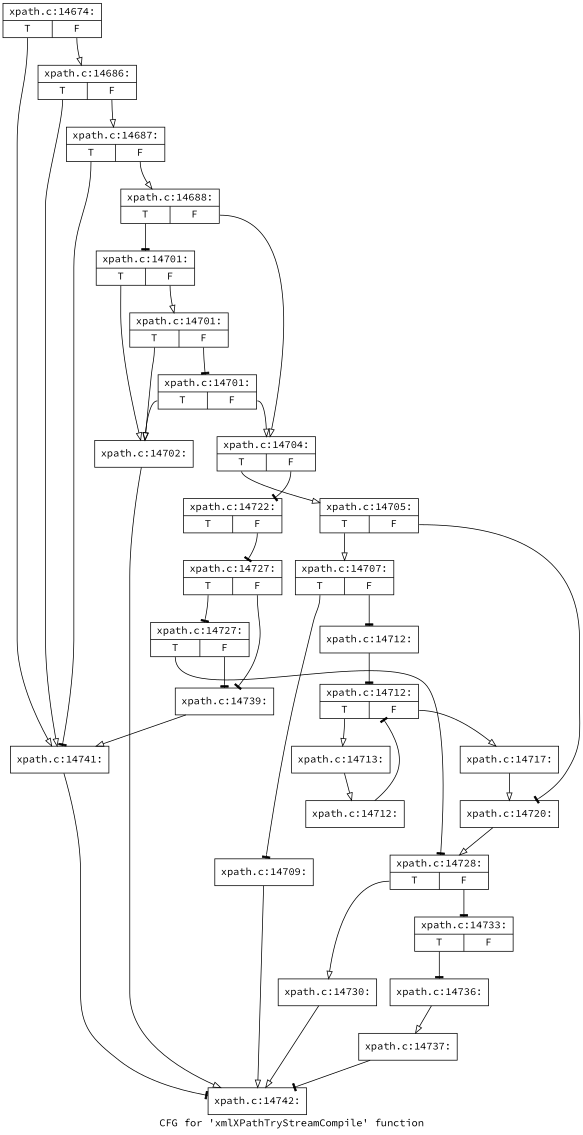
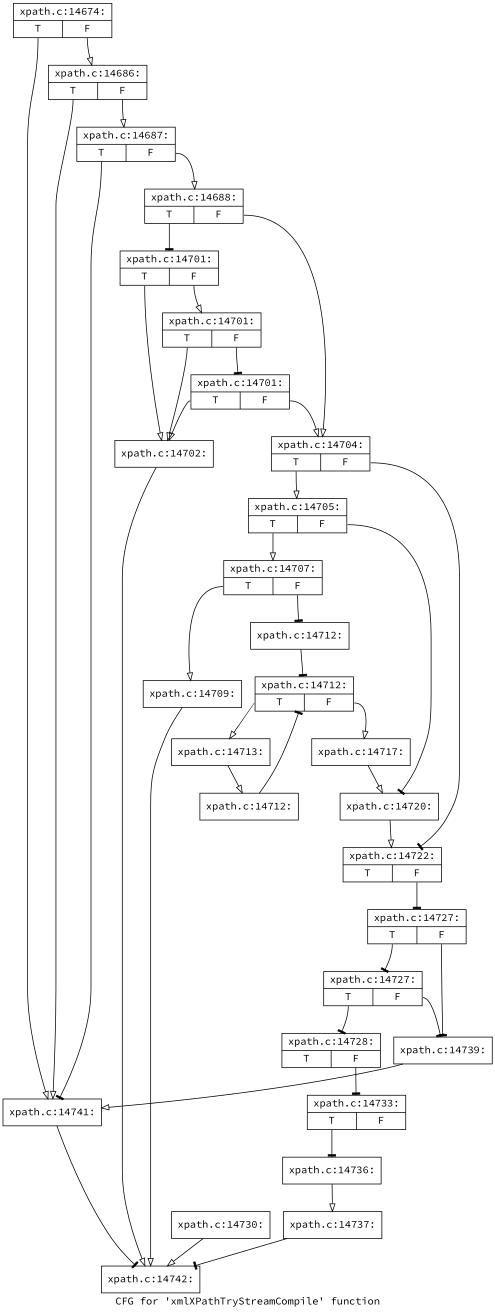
(289, 724) -> (192, 622)
(479, 839) -> (391, 830)
(346, 915) -> none
